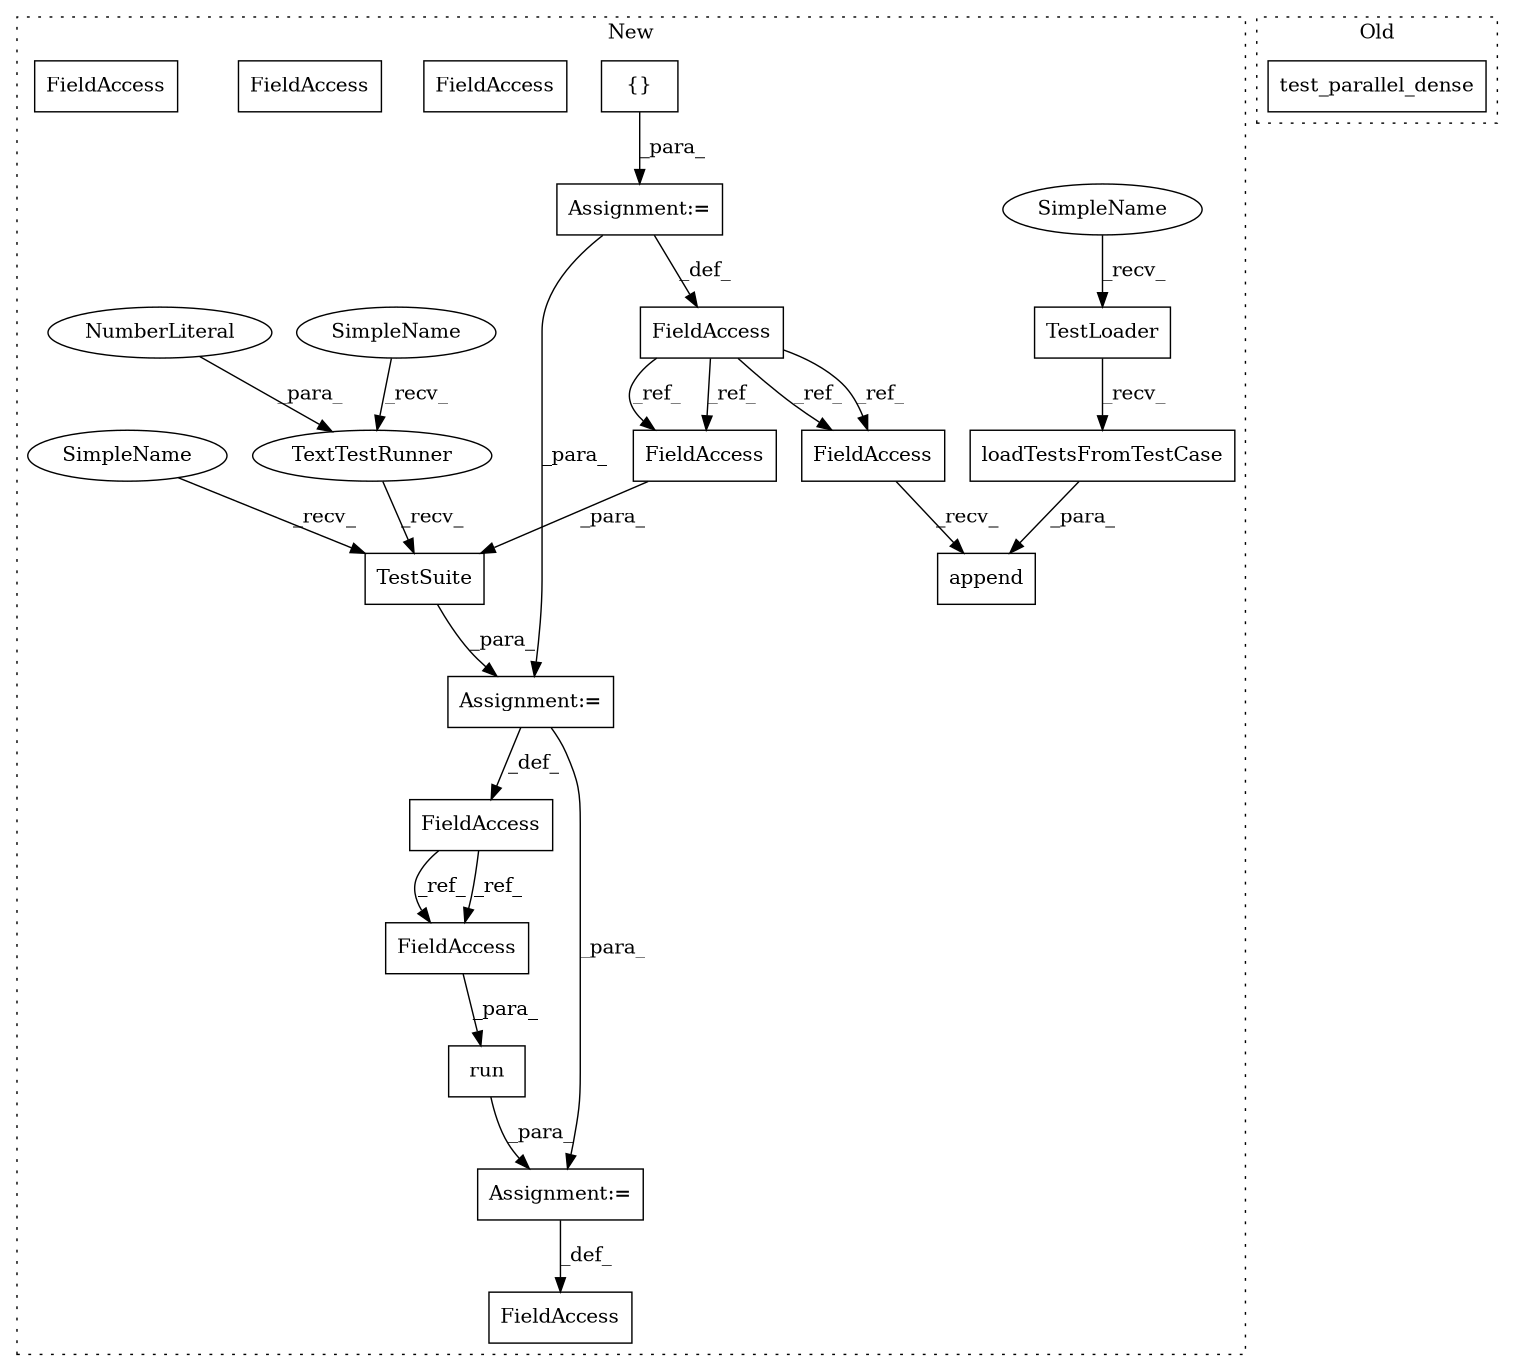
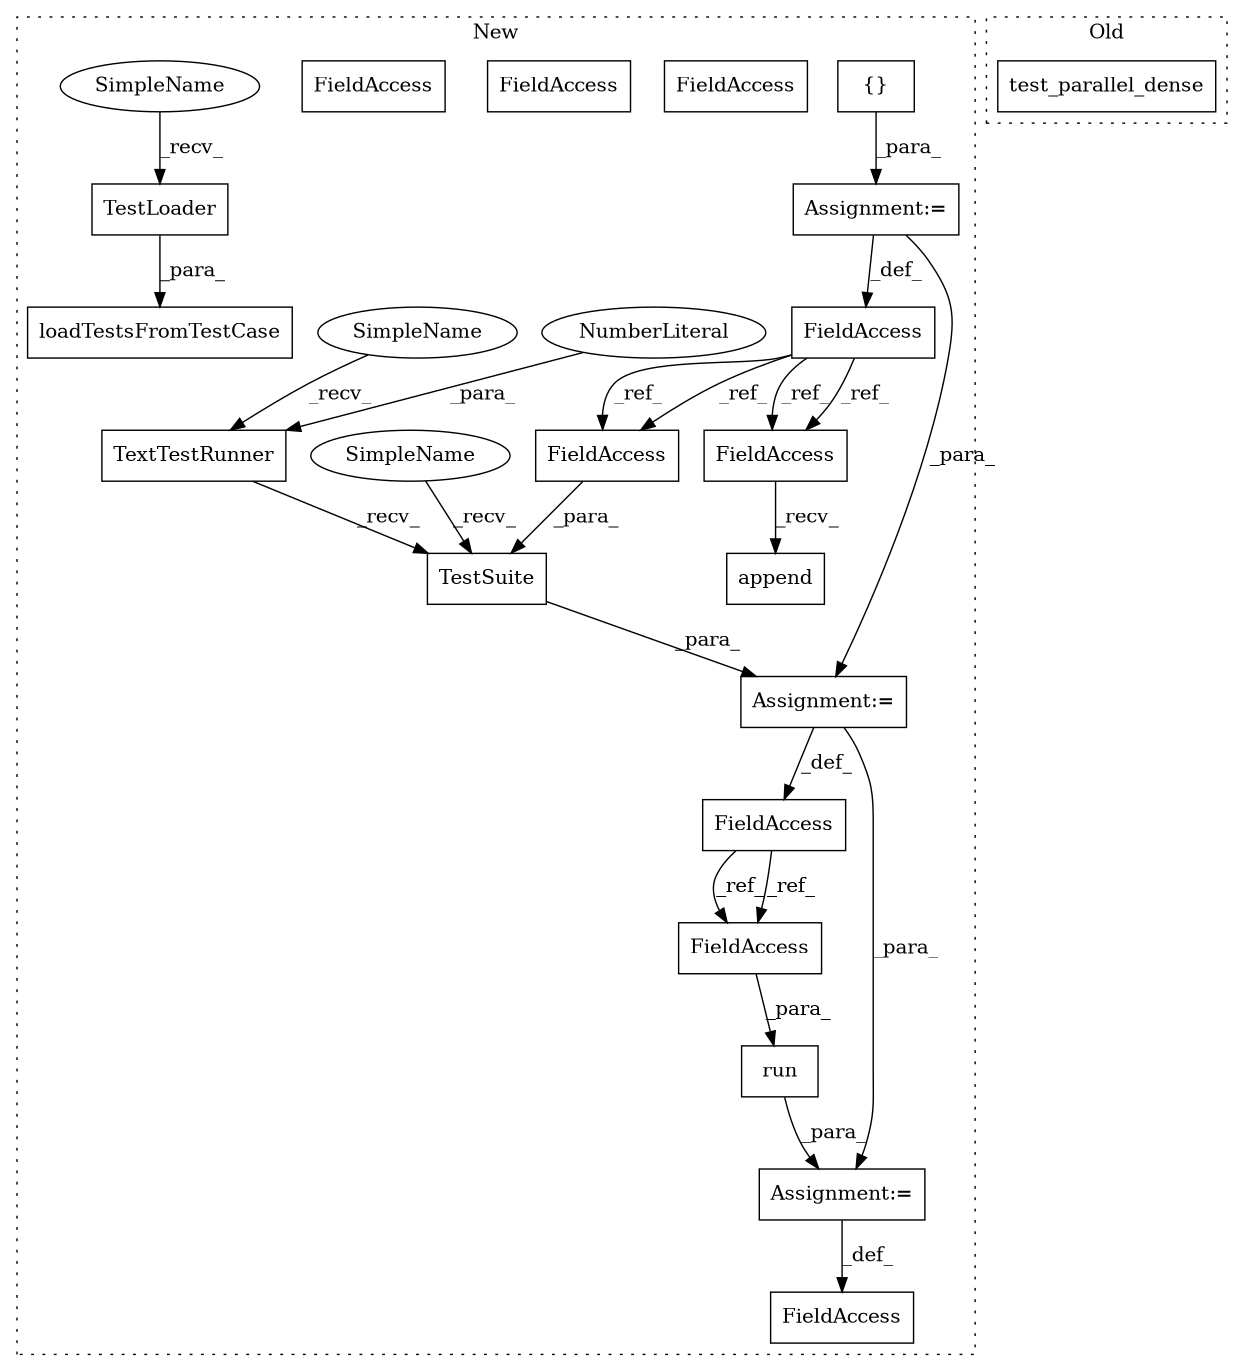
(1134, 394) -> (192, 271)
(372, 456) -> (194, 456)
(1049, 512) -> none
